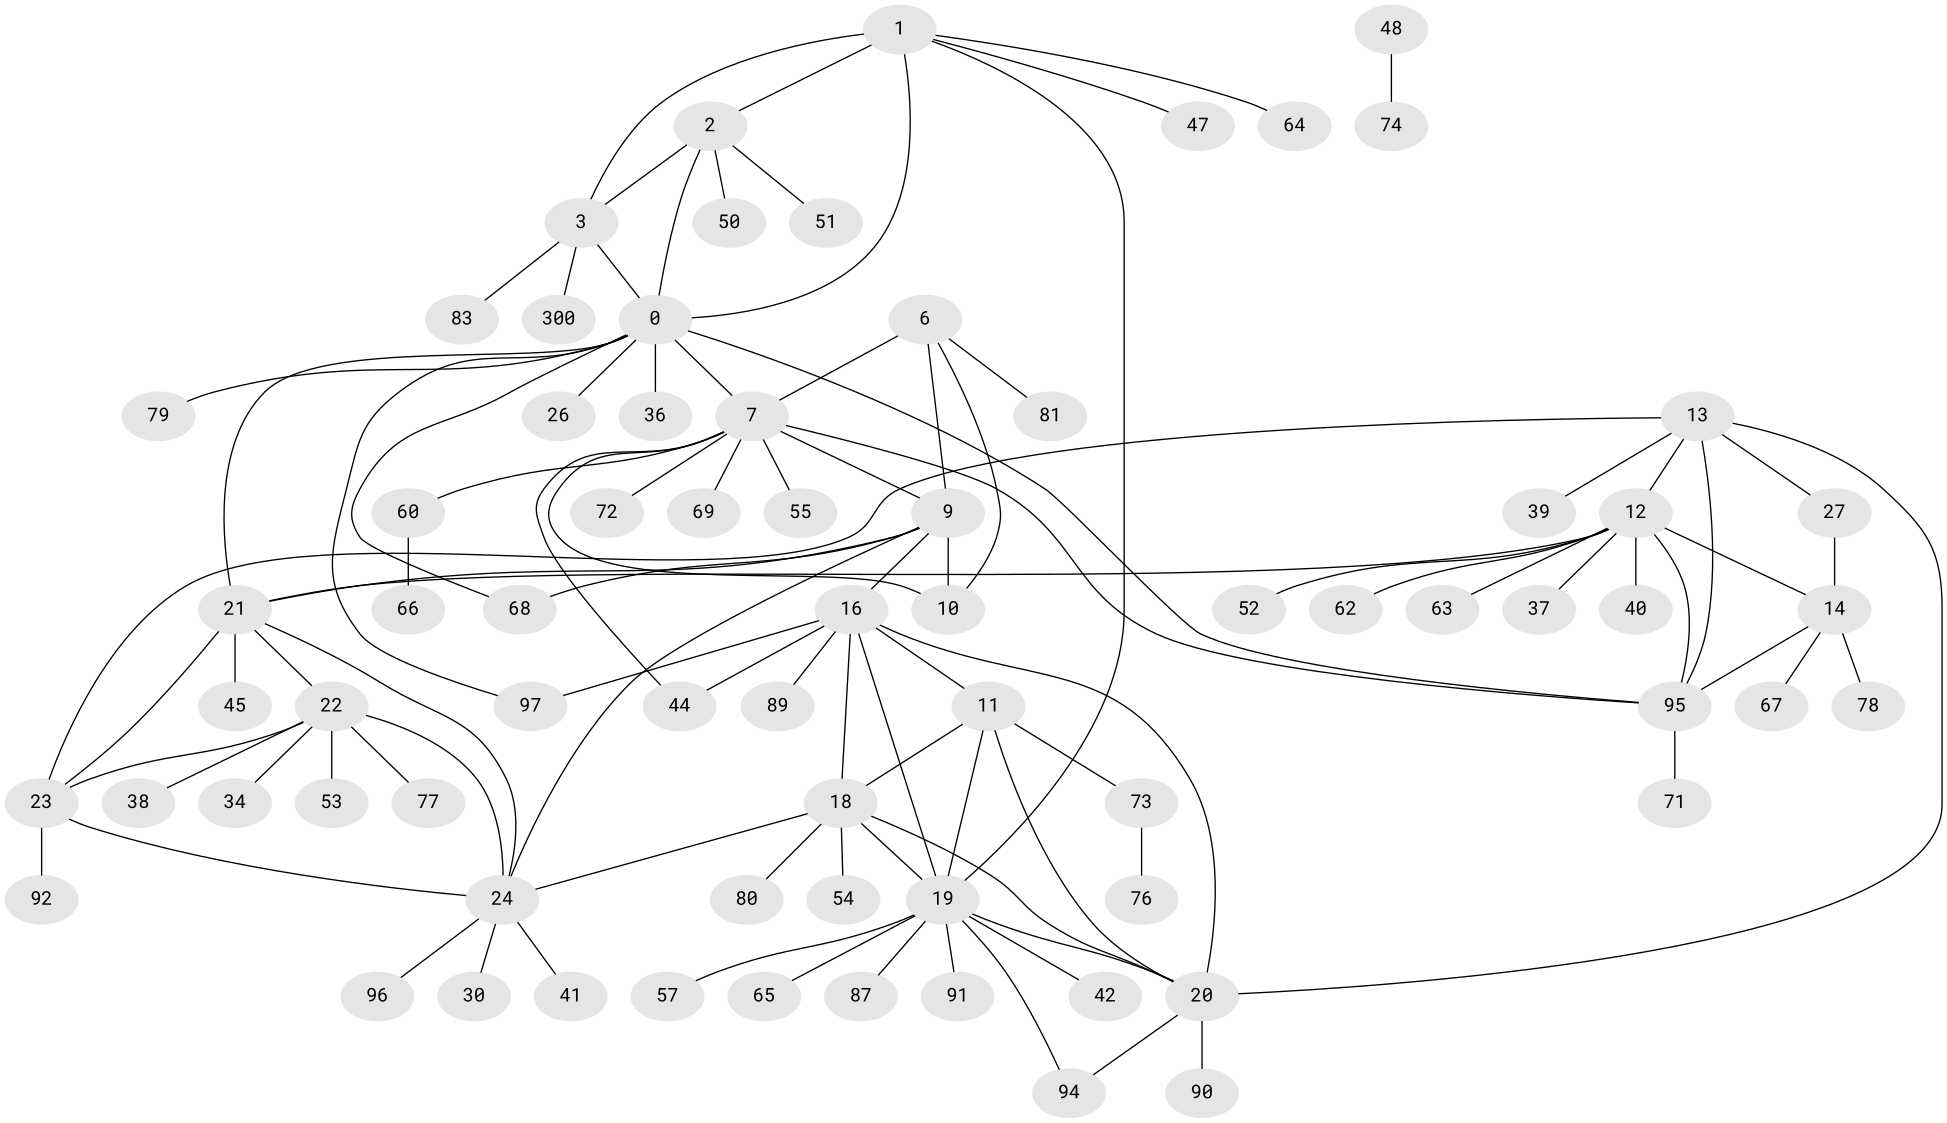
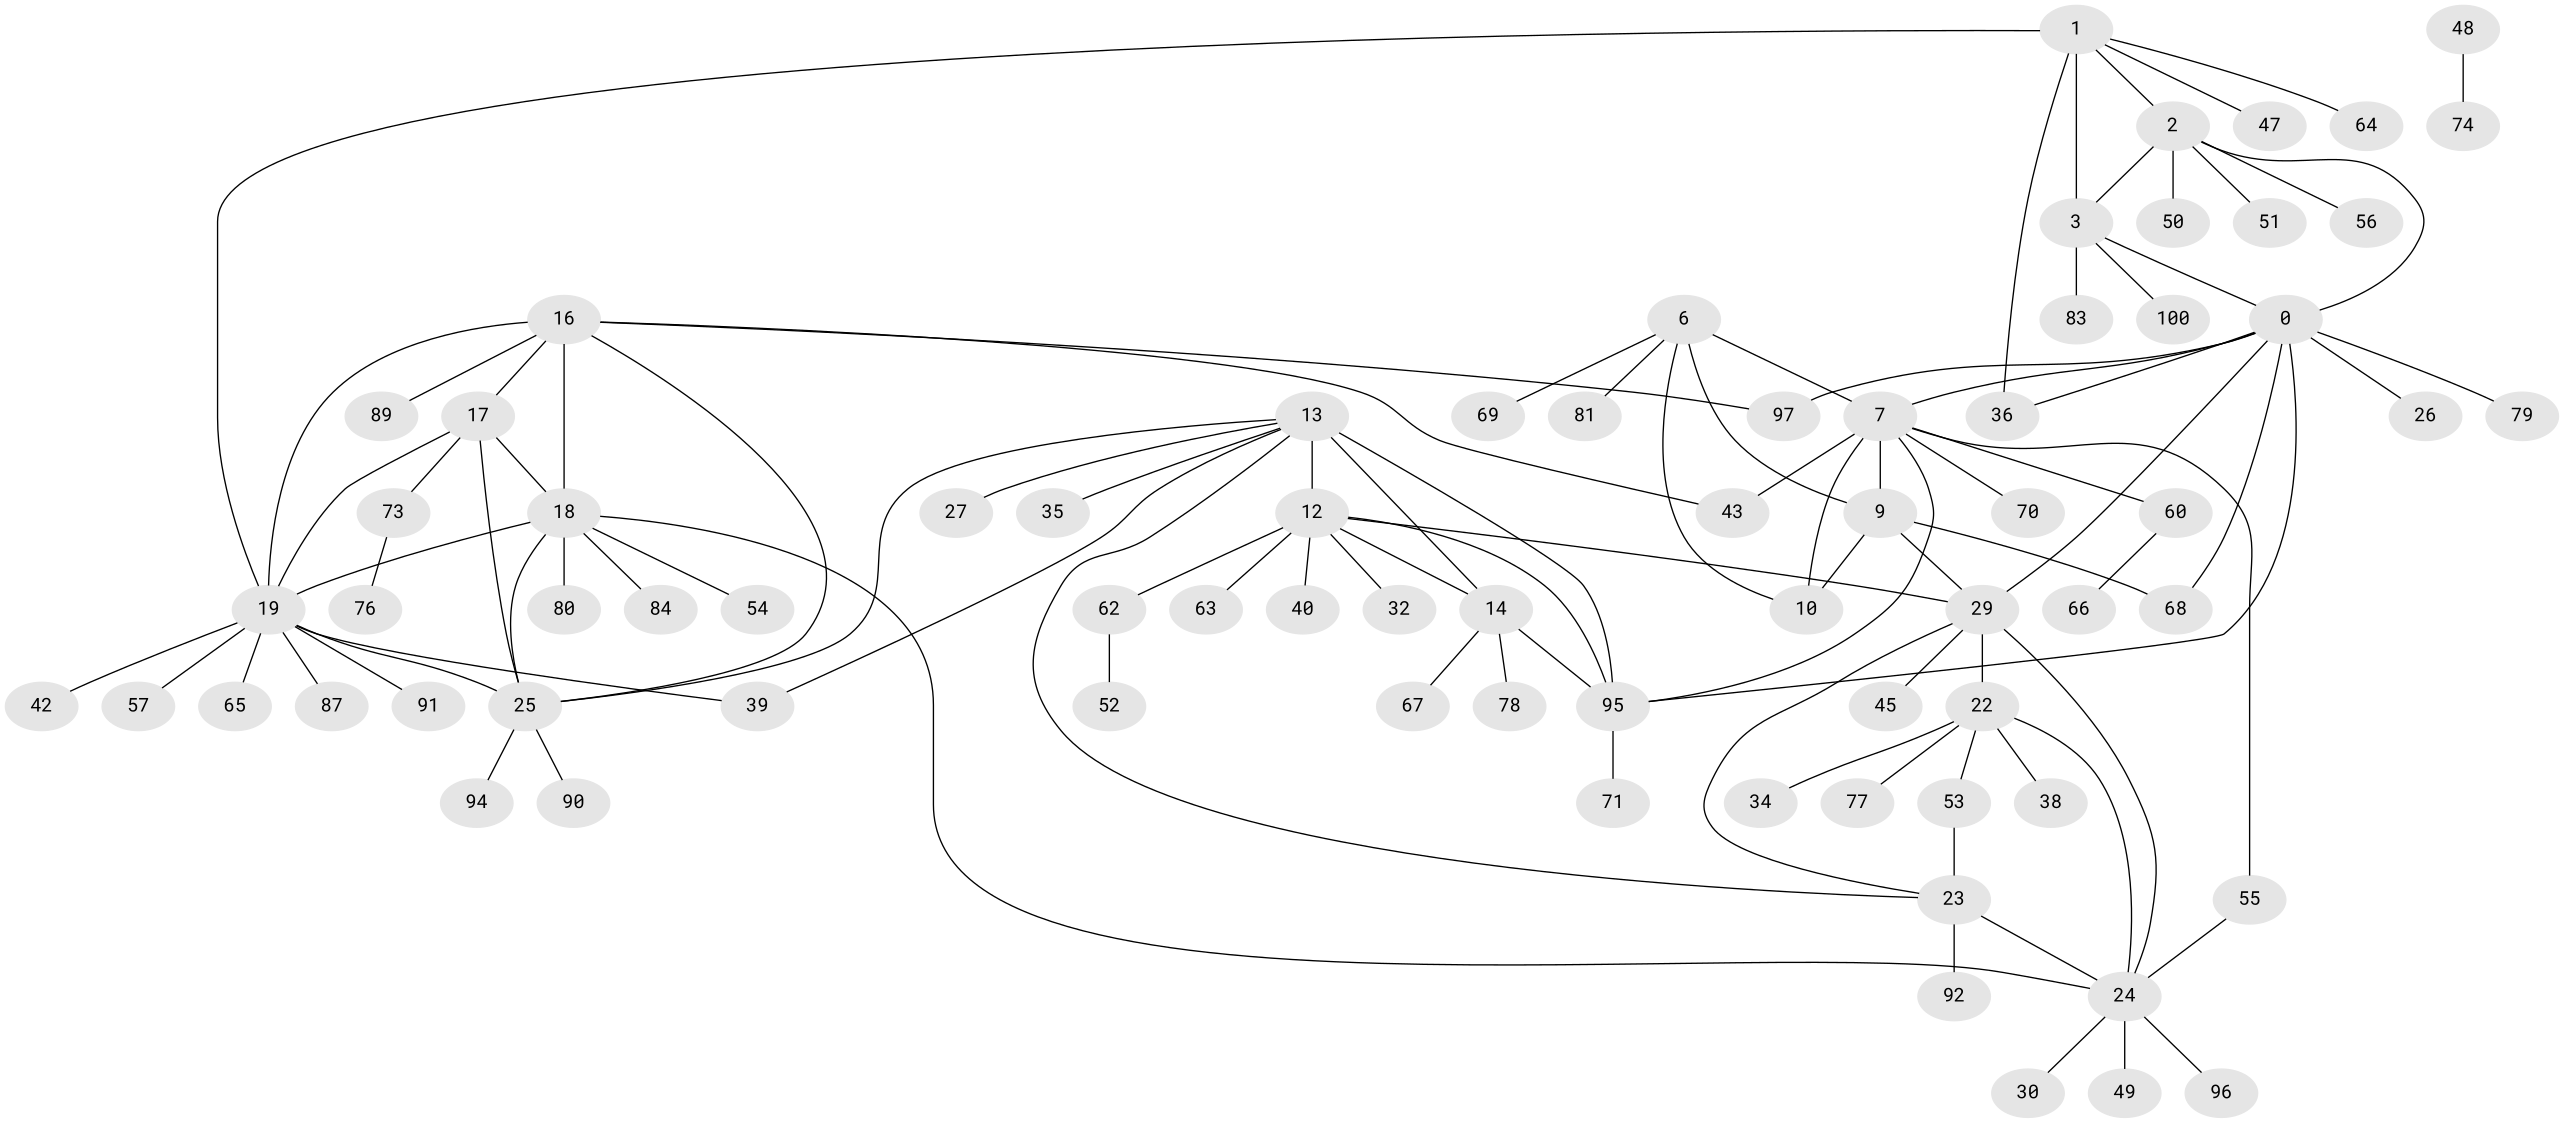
none -> (2366, 223)
(874, 247) -> (2024, 220)
(559, 320) -> (2173, 320)
(728, 465) -> (1586, 368)
(607, 513) -> (2028, 513)
none -> (1053, 513)
(900, 561) -> none
(1442, 561) -> (1109, 658)
(1835, 562) -> (1404, 513)
(235, 610) -> (1982, 610)
none -> (661, 610)
(1539, 610) -> (1399, 610)
(671, 653) -> (2187, 948)
(680, 706) -> (1733, 513)
(988, 706) -> (478, 416)
(187, 755) -> (1954, 852)
(1018, 991) -> (497, 669)
(571, 997) -> (2125, 1093)
(1202, 997) -> (525, 706)
